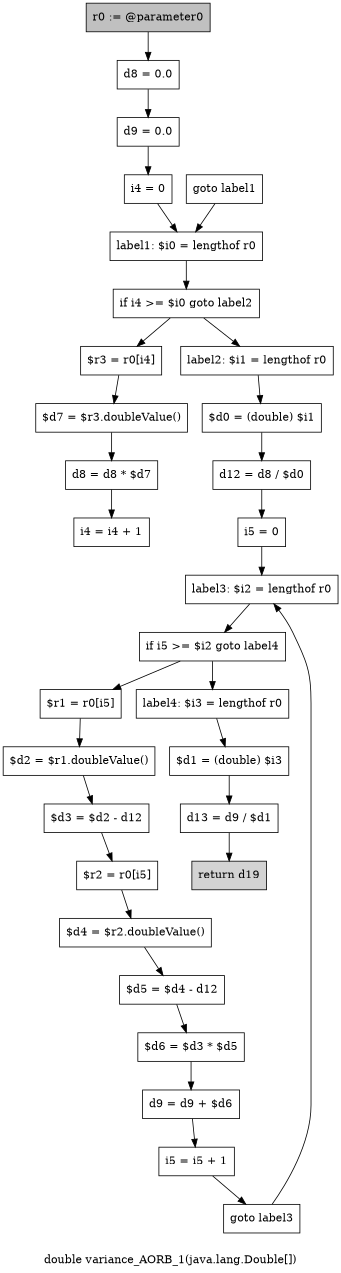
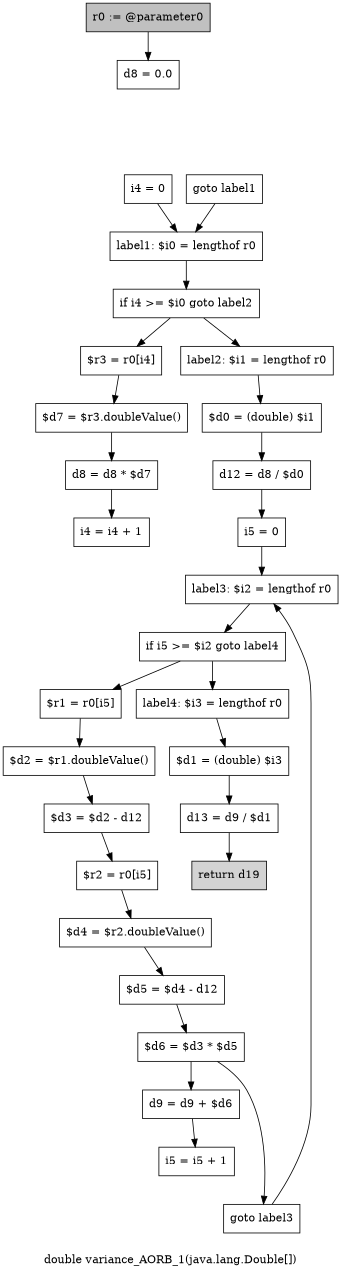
(148, 132) -> none
(226, 1188) -> (259, 1122)
